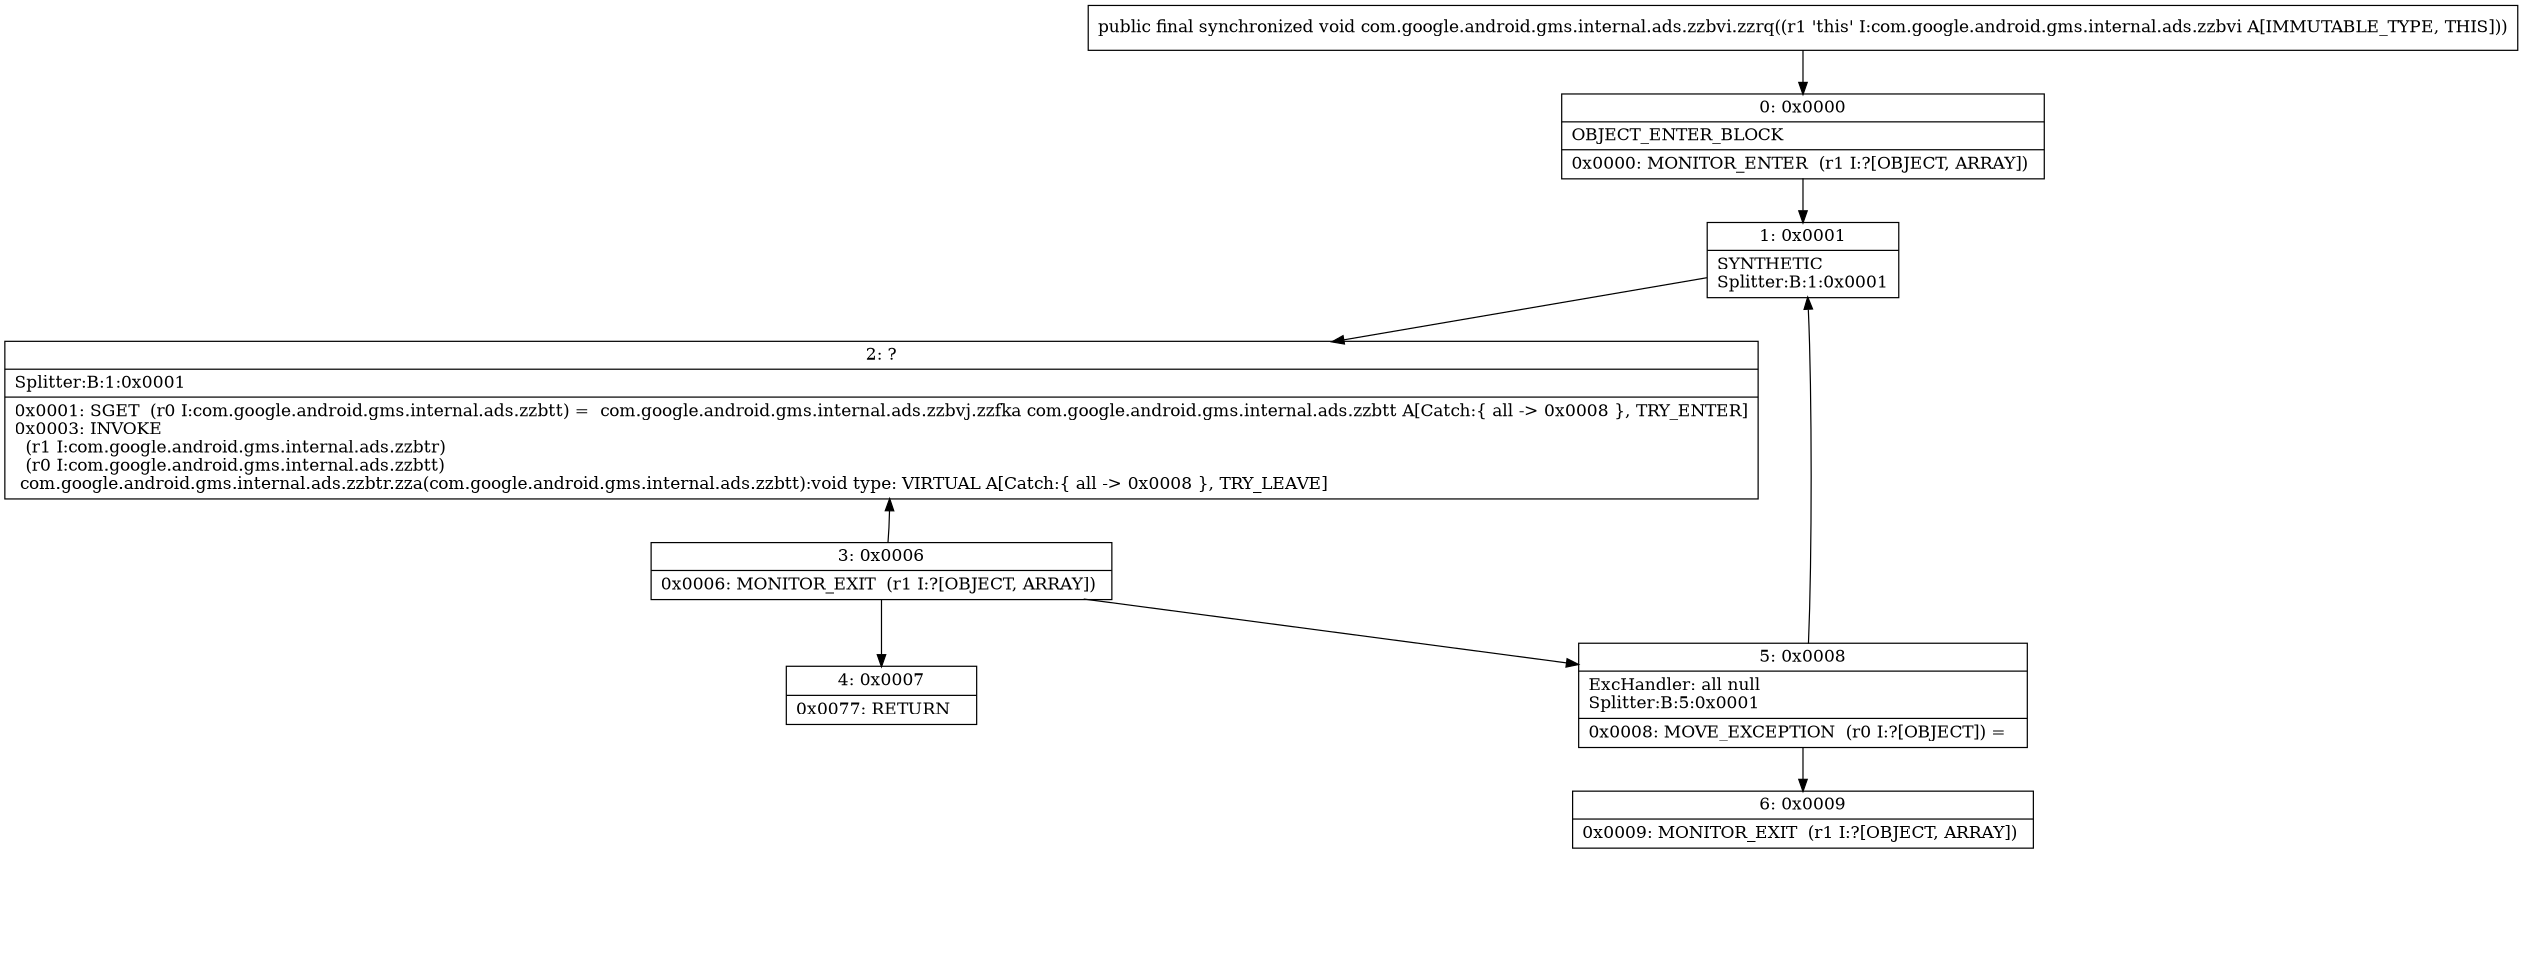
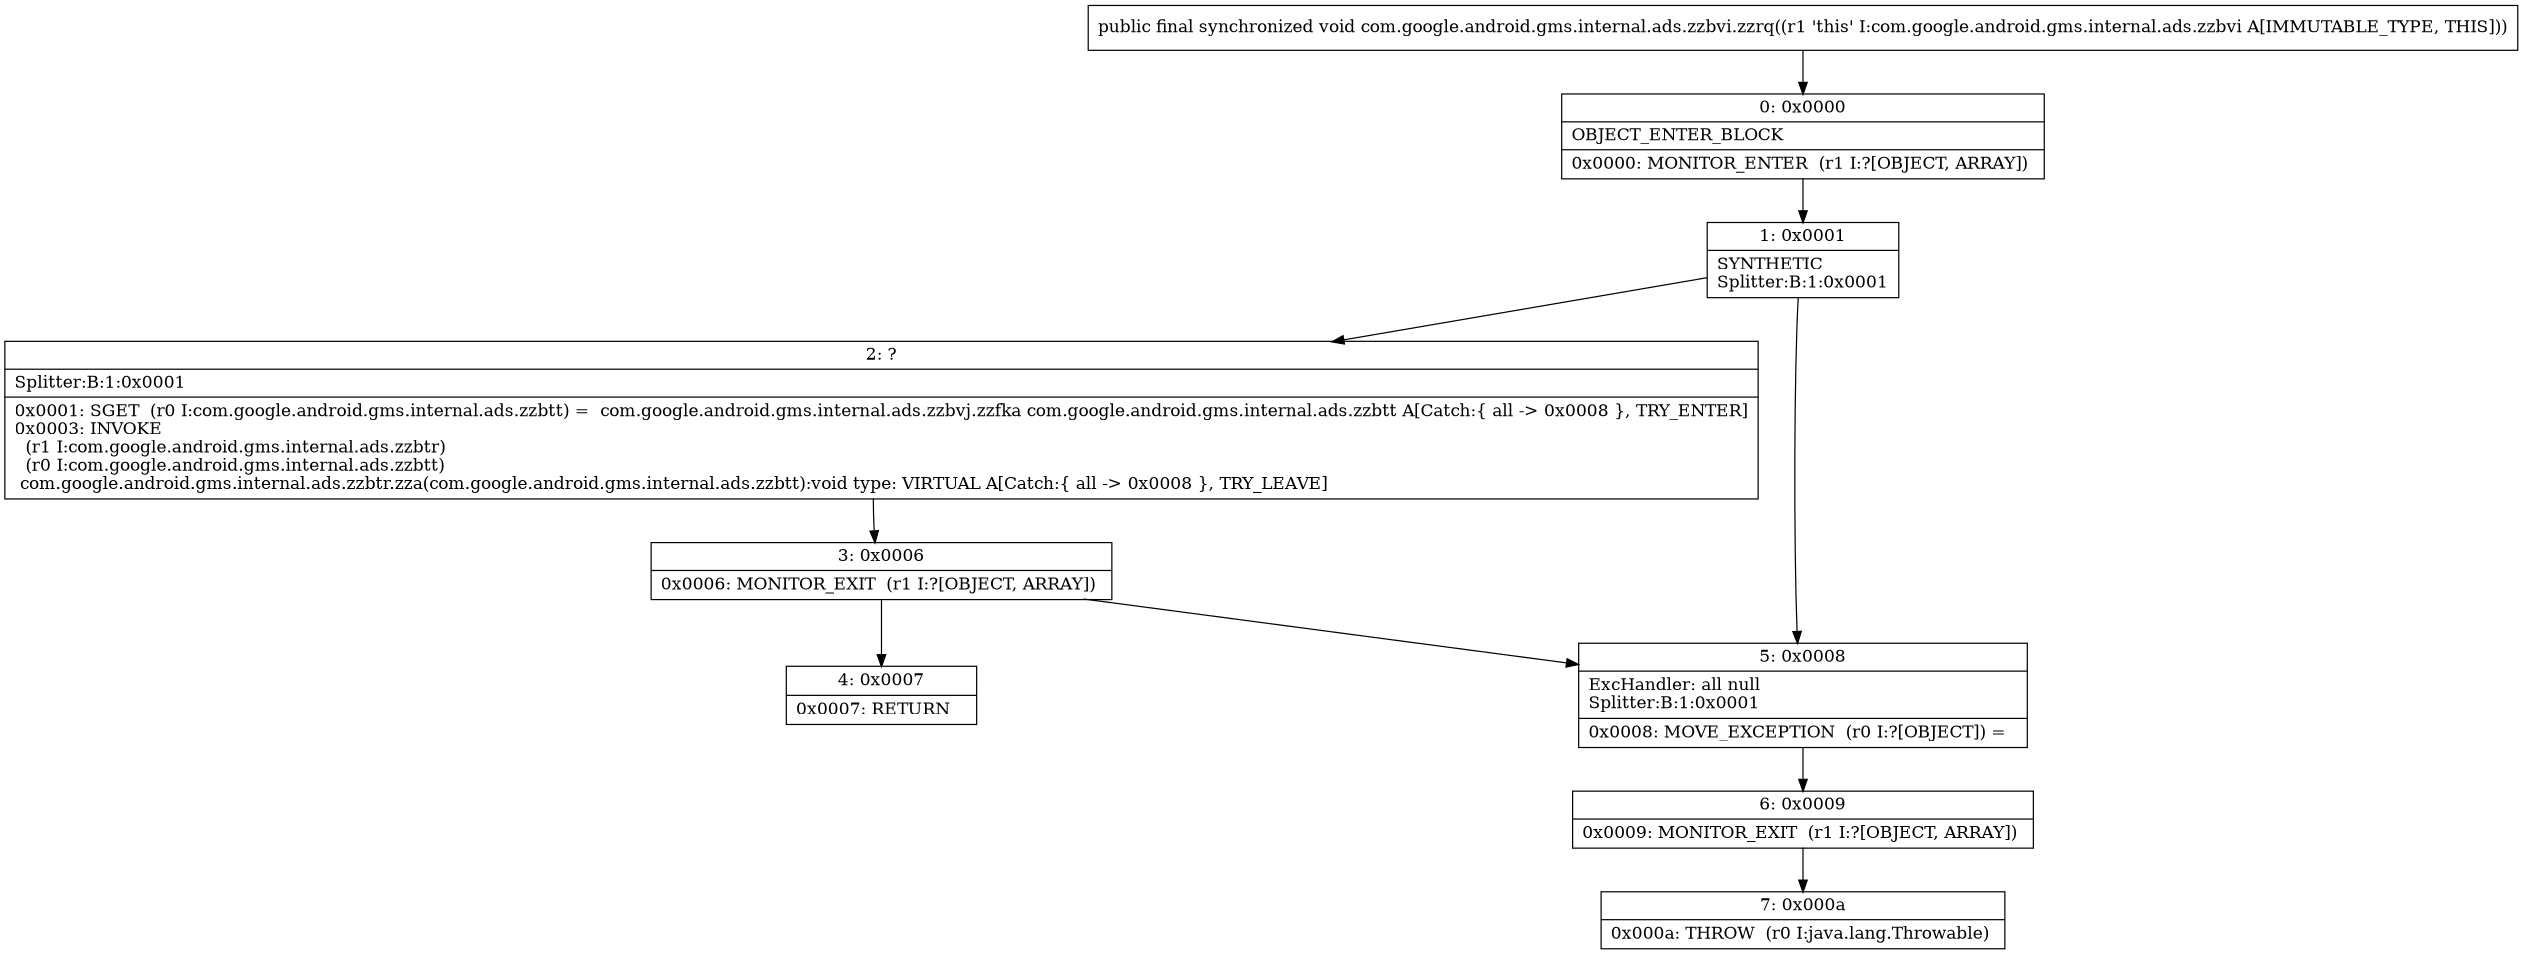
(1811, 477) -> (1795, 464)
(889, 527) -> (874, 515)
(1674, 703) -> (1674, 703)
(881, 709) -> (881, 709)
none -> (1803, 920)
